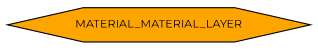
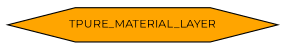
(159, 25) -> (143, 25)
